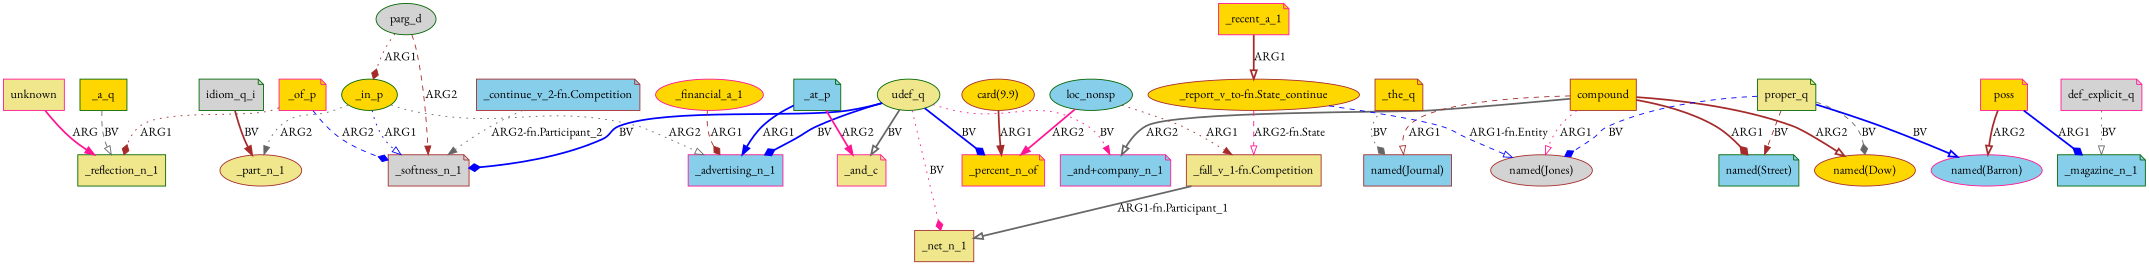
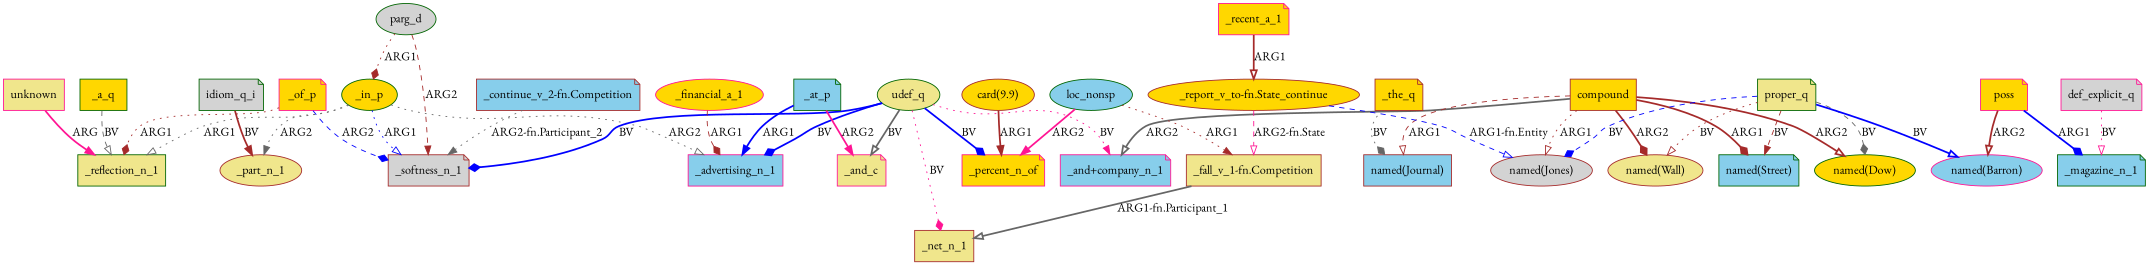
none -> (264, 117)
(1560, 126) -> (1560, 126)
(2101, 128) -> (2101, 128)
none -> (1655, 170)
(1865, 170) -> (1865, 170)
